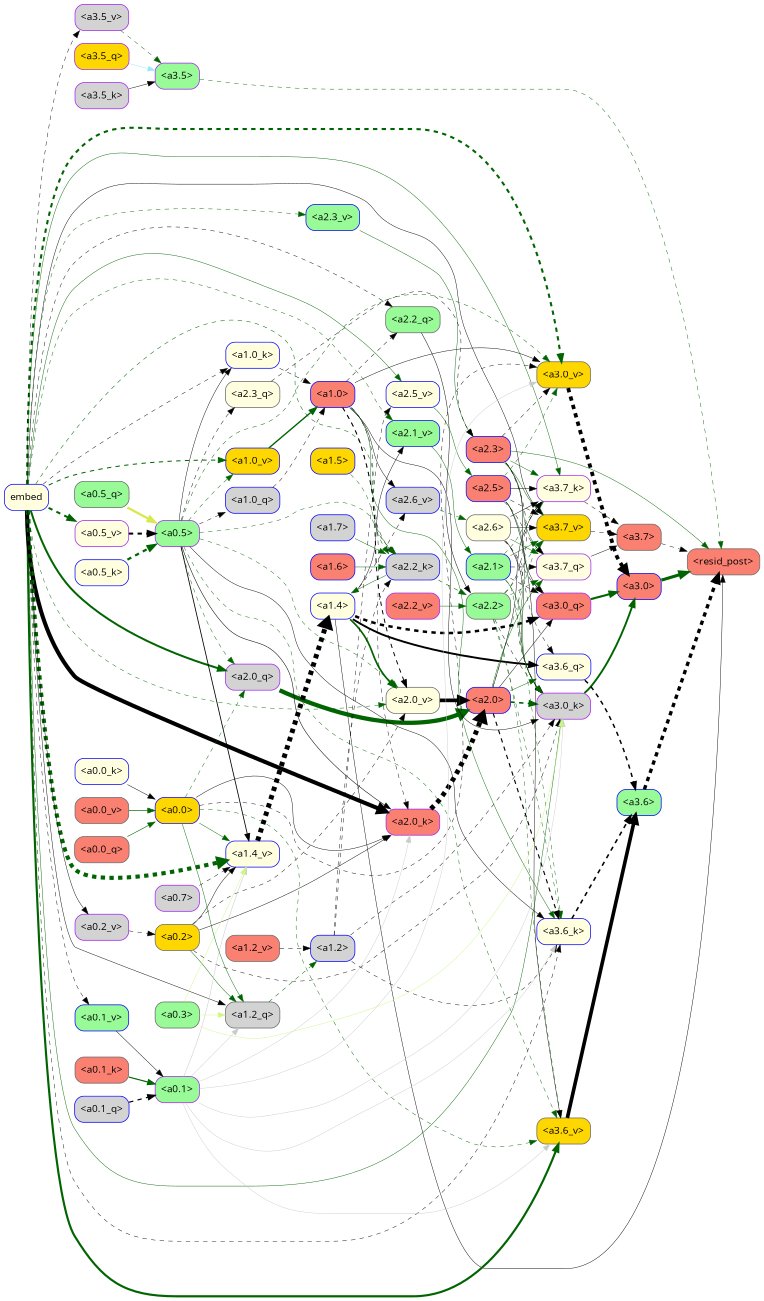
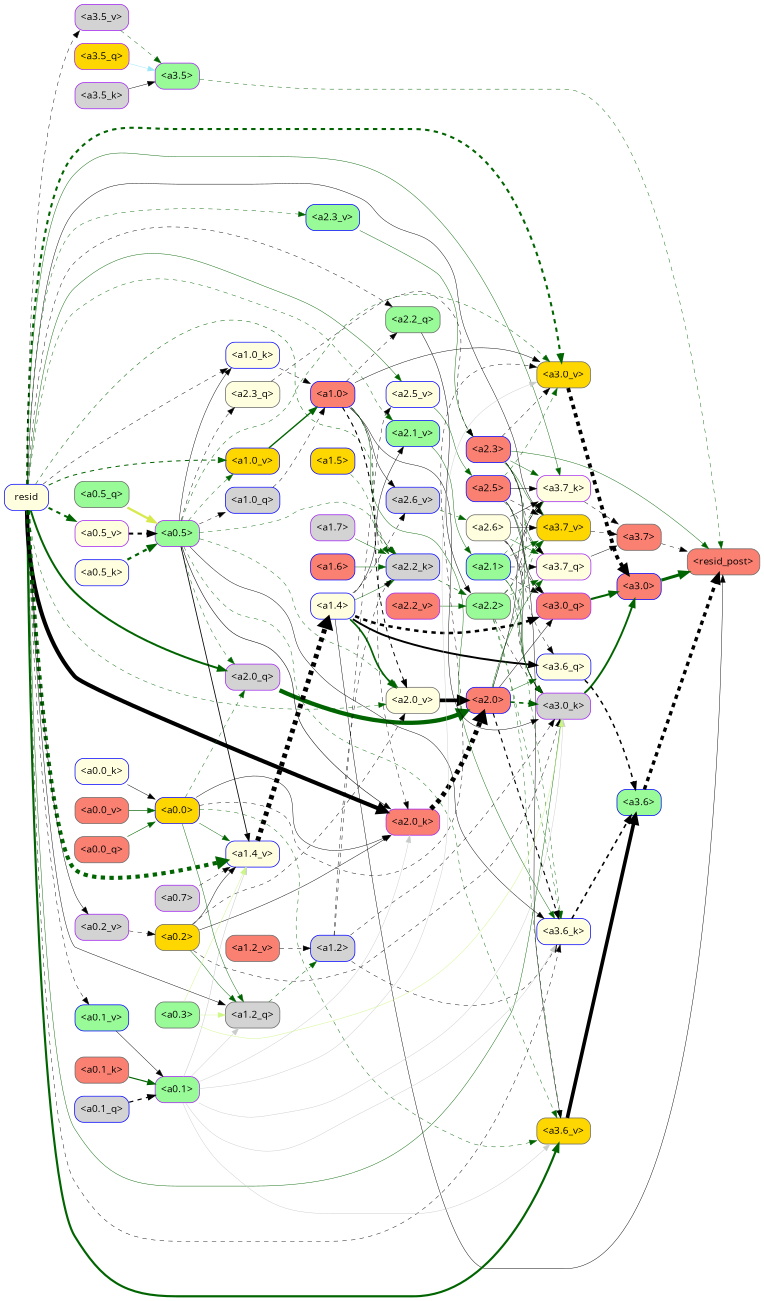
(26, 497) -> (26, 497)
(333, 528) -> (333, 528)
(372, 582) -> (371, 592)
